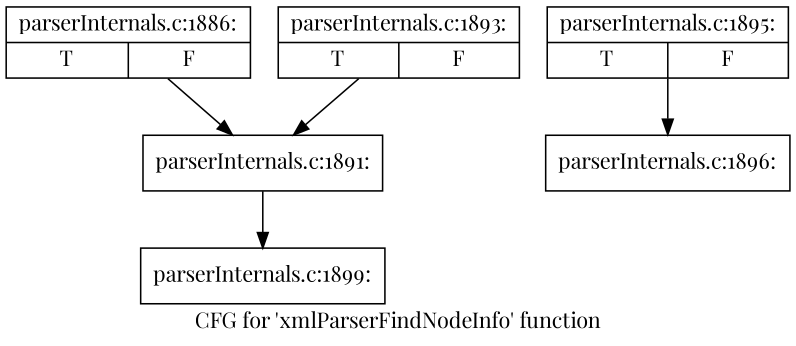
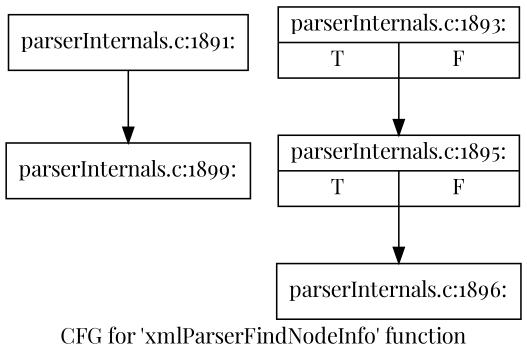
(128, 43) -> none
(332, 102) -> (399, 99)
